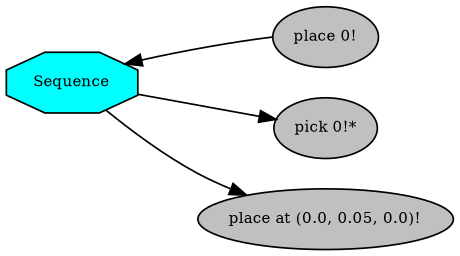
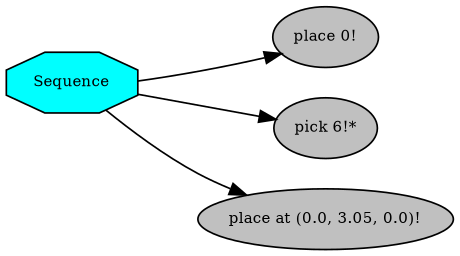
(207, 47) -> (201, 71)
(326, 128) -> (326, 128)
(326, 219) -> (326, 219)
